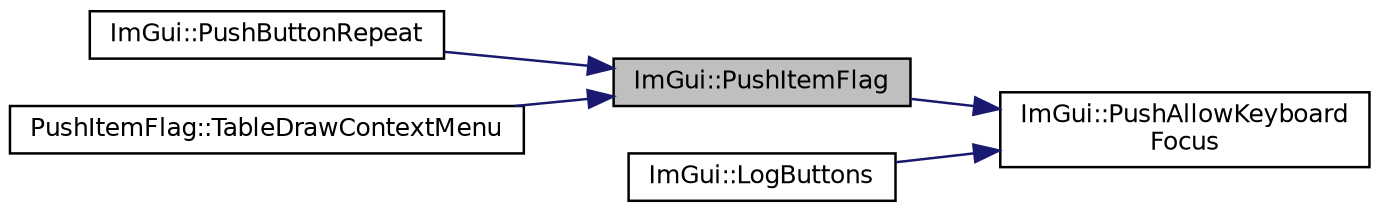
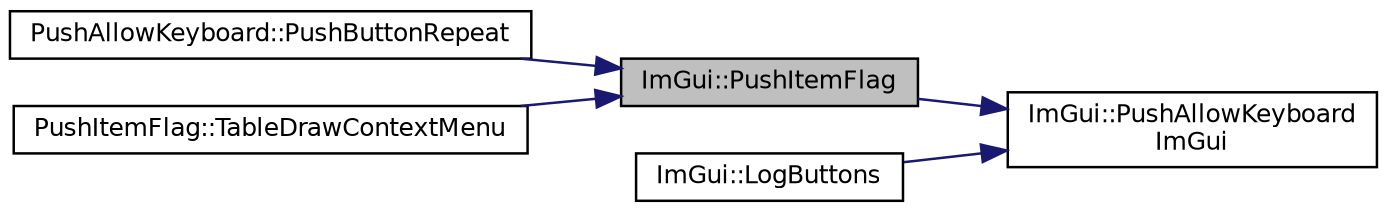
(267, 35) -> (271, 35)
(1185, 130) -> (1192, 130)
